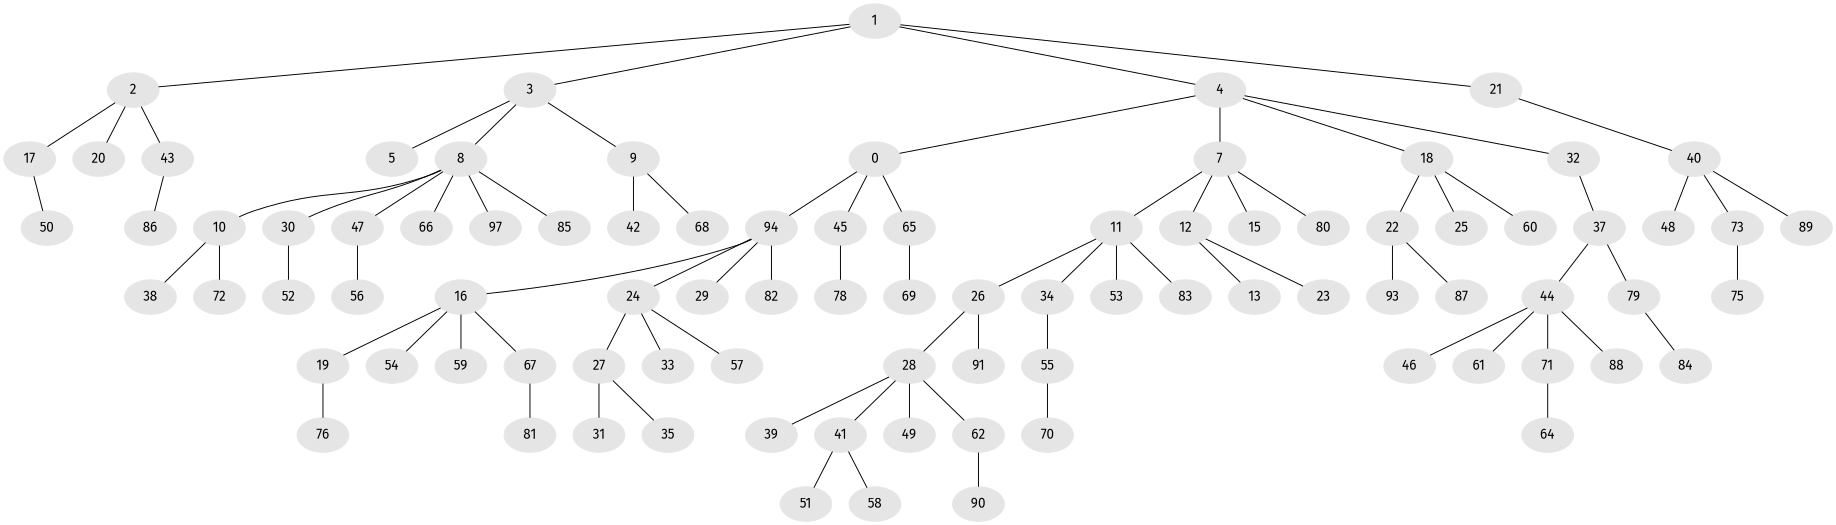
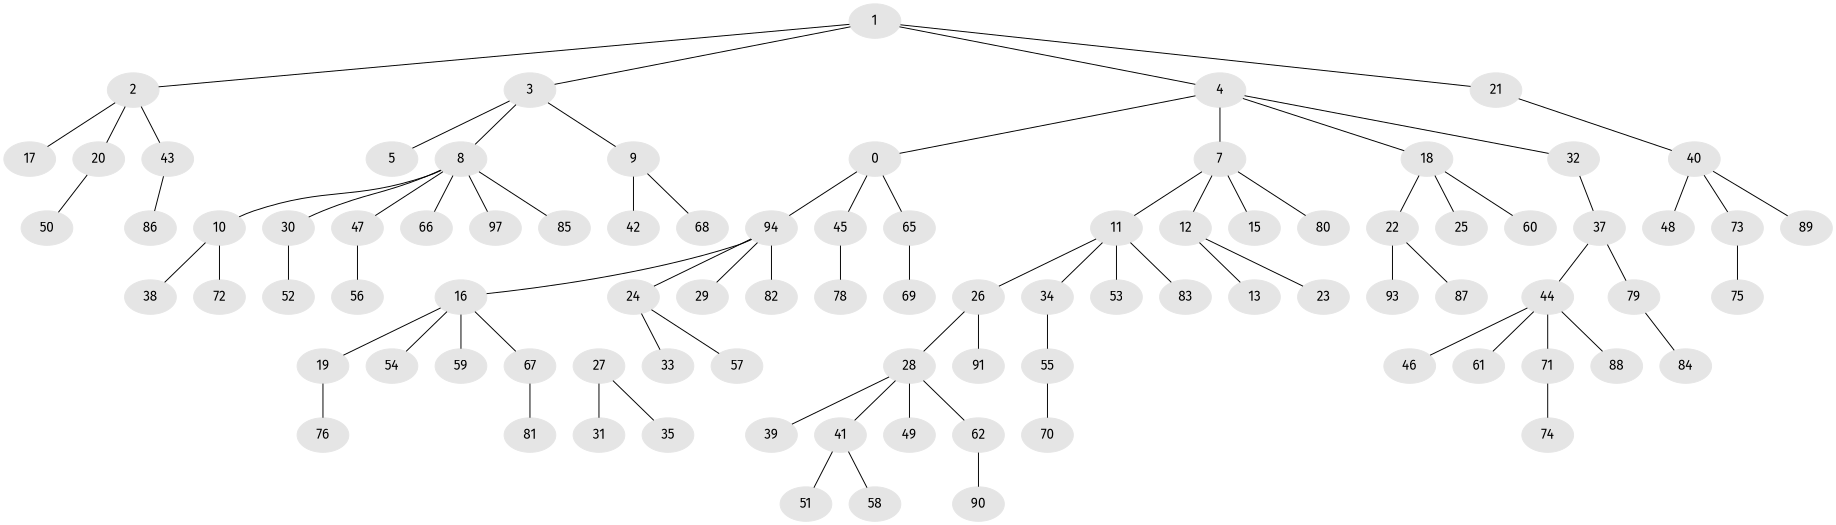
(38, 194) -> (73, 194)
(616, 332) -> none
(1548, 435) -> (1548, 435)
